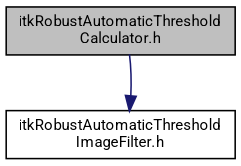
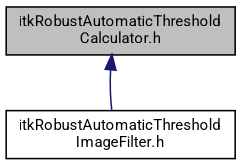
(131, 75) -> (110, 91)
